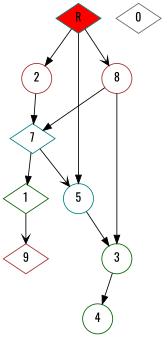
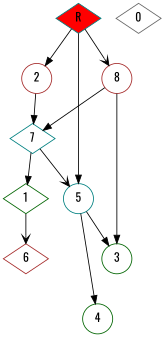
(26, 259) -> (26, 259)
(109, 285) -> (87, 255)
